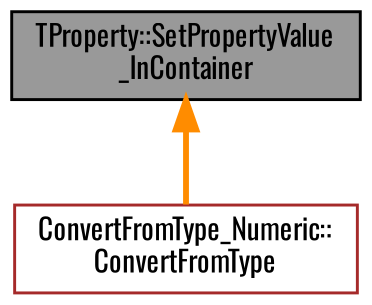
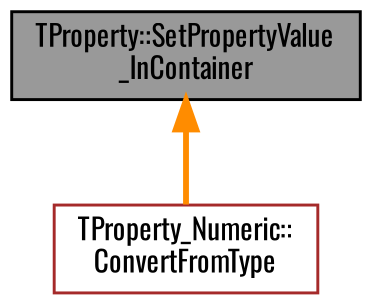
(186, 249) -> (186, 249)
